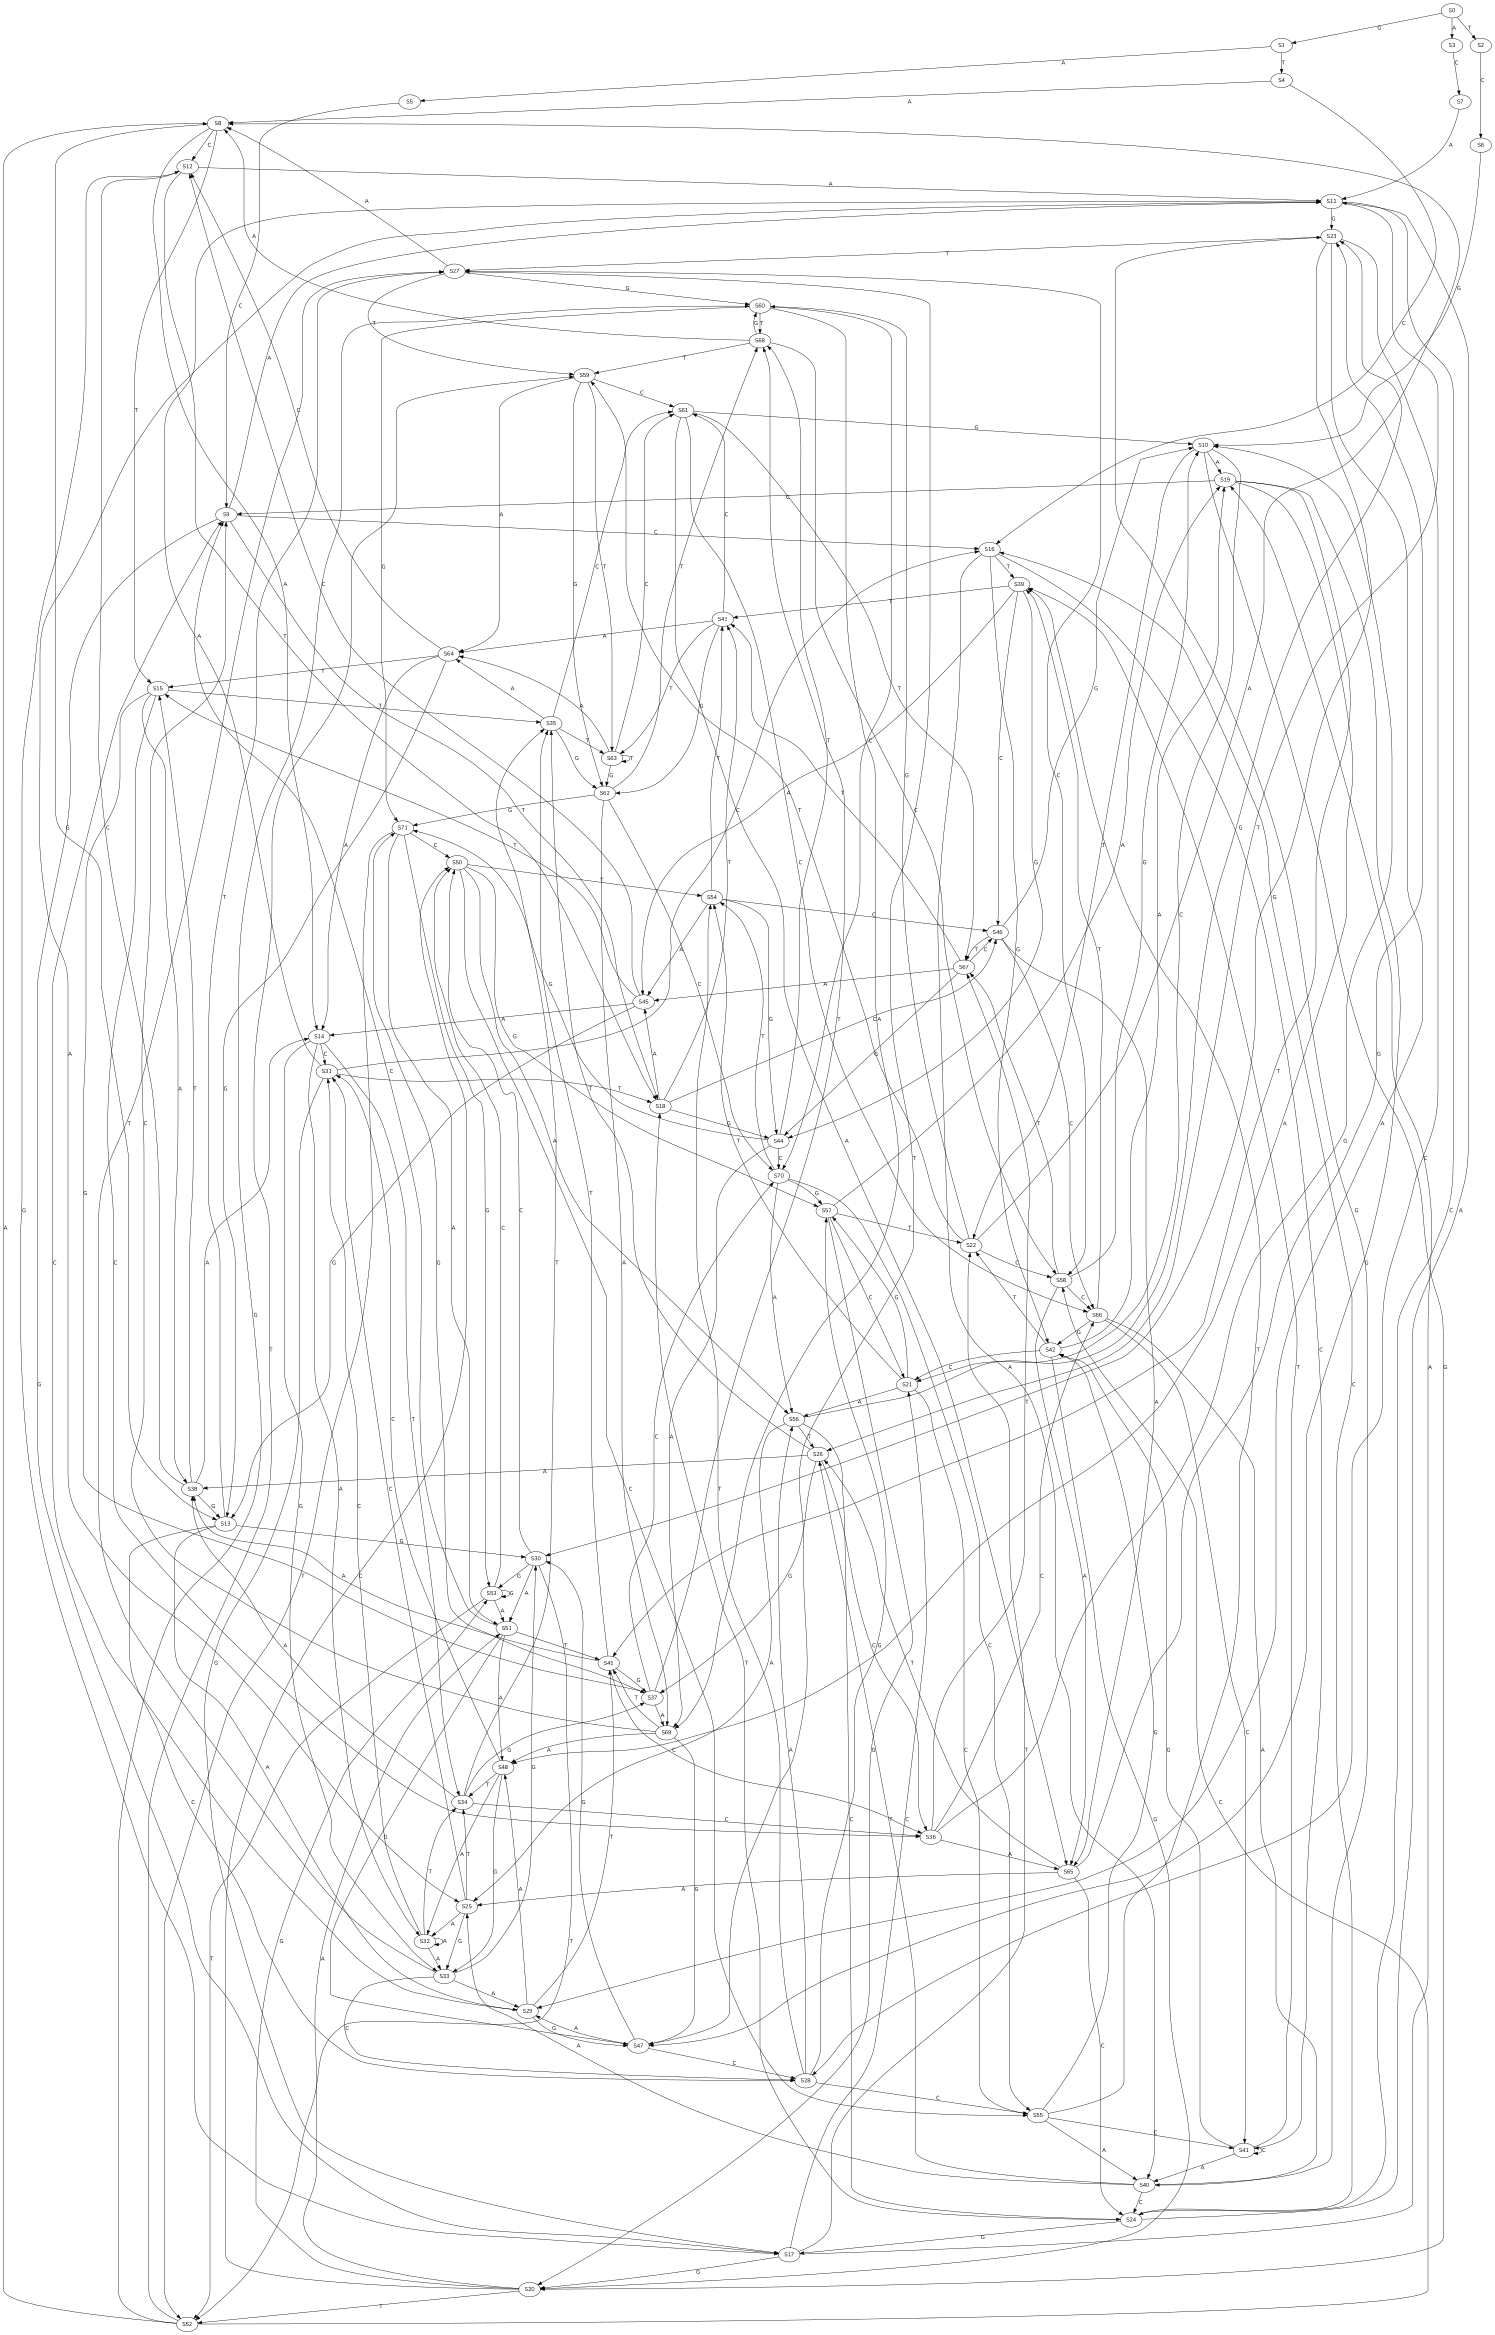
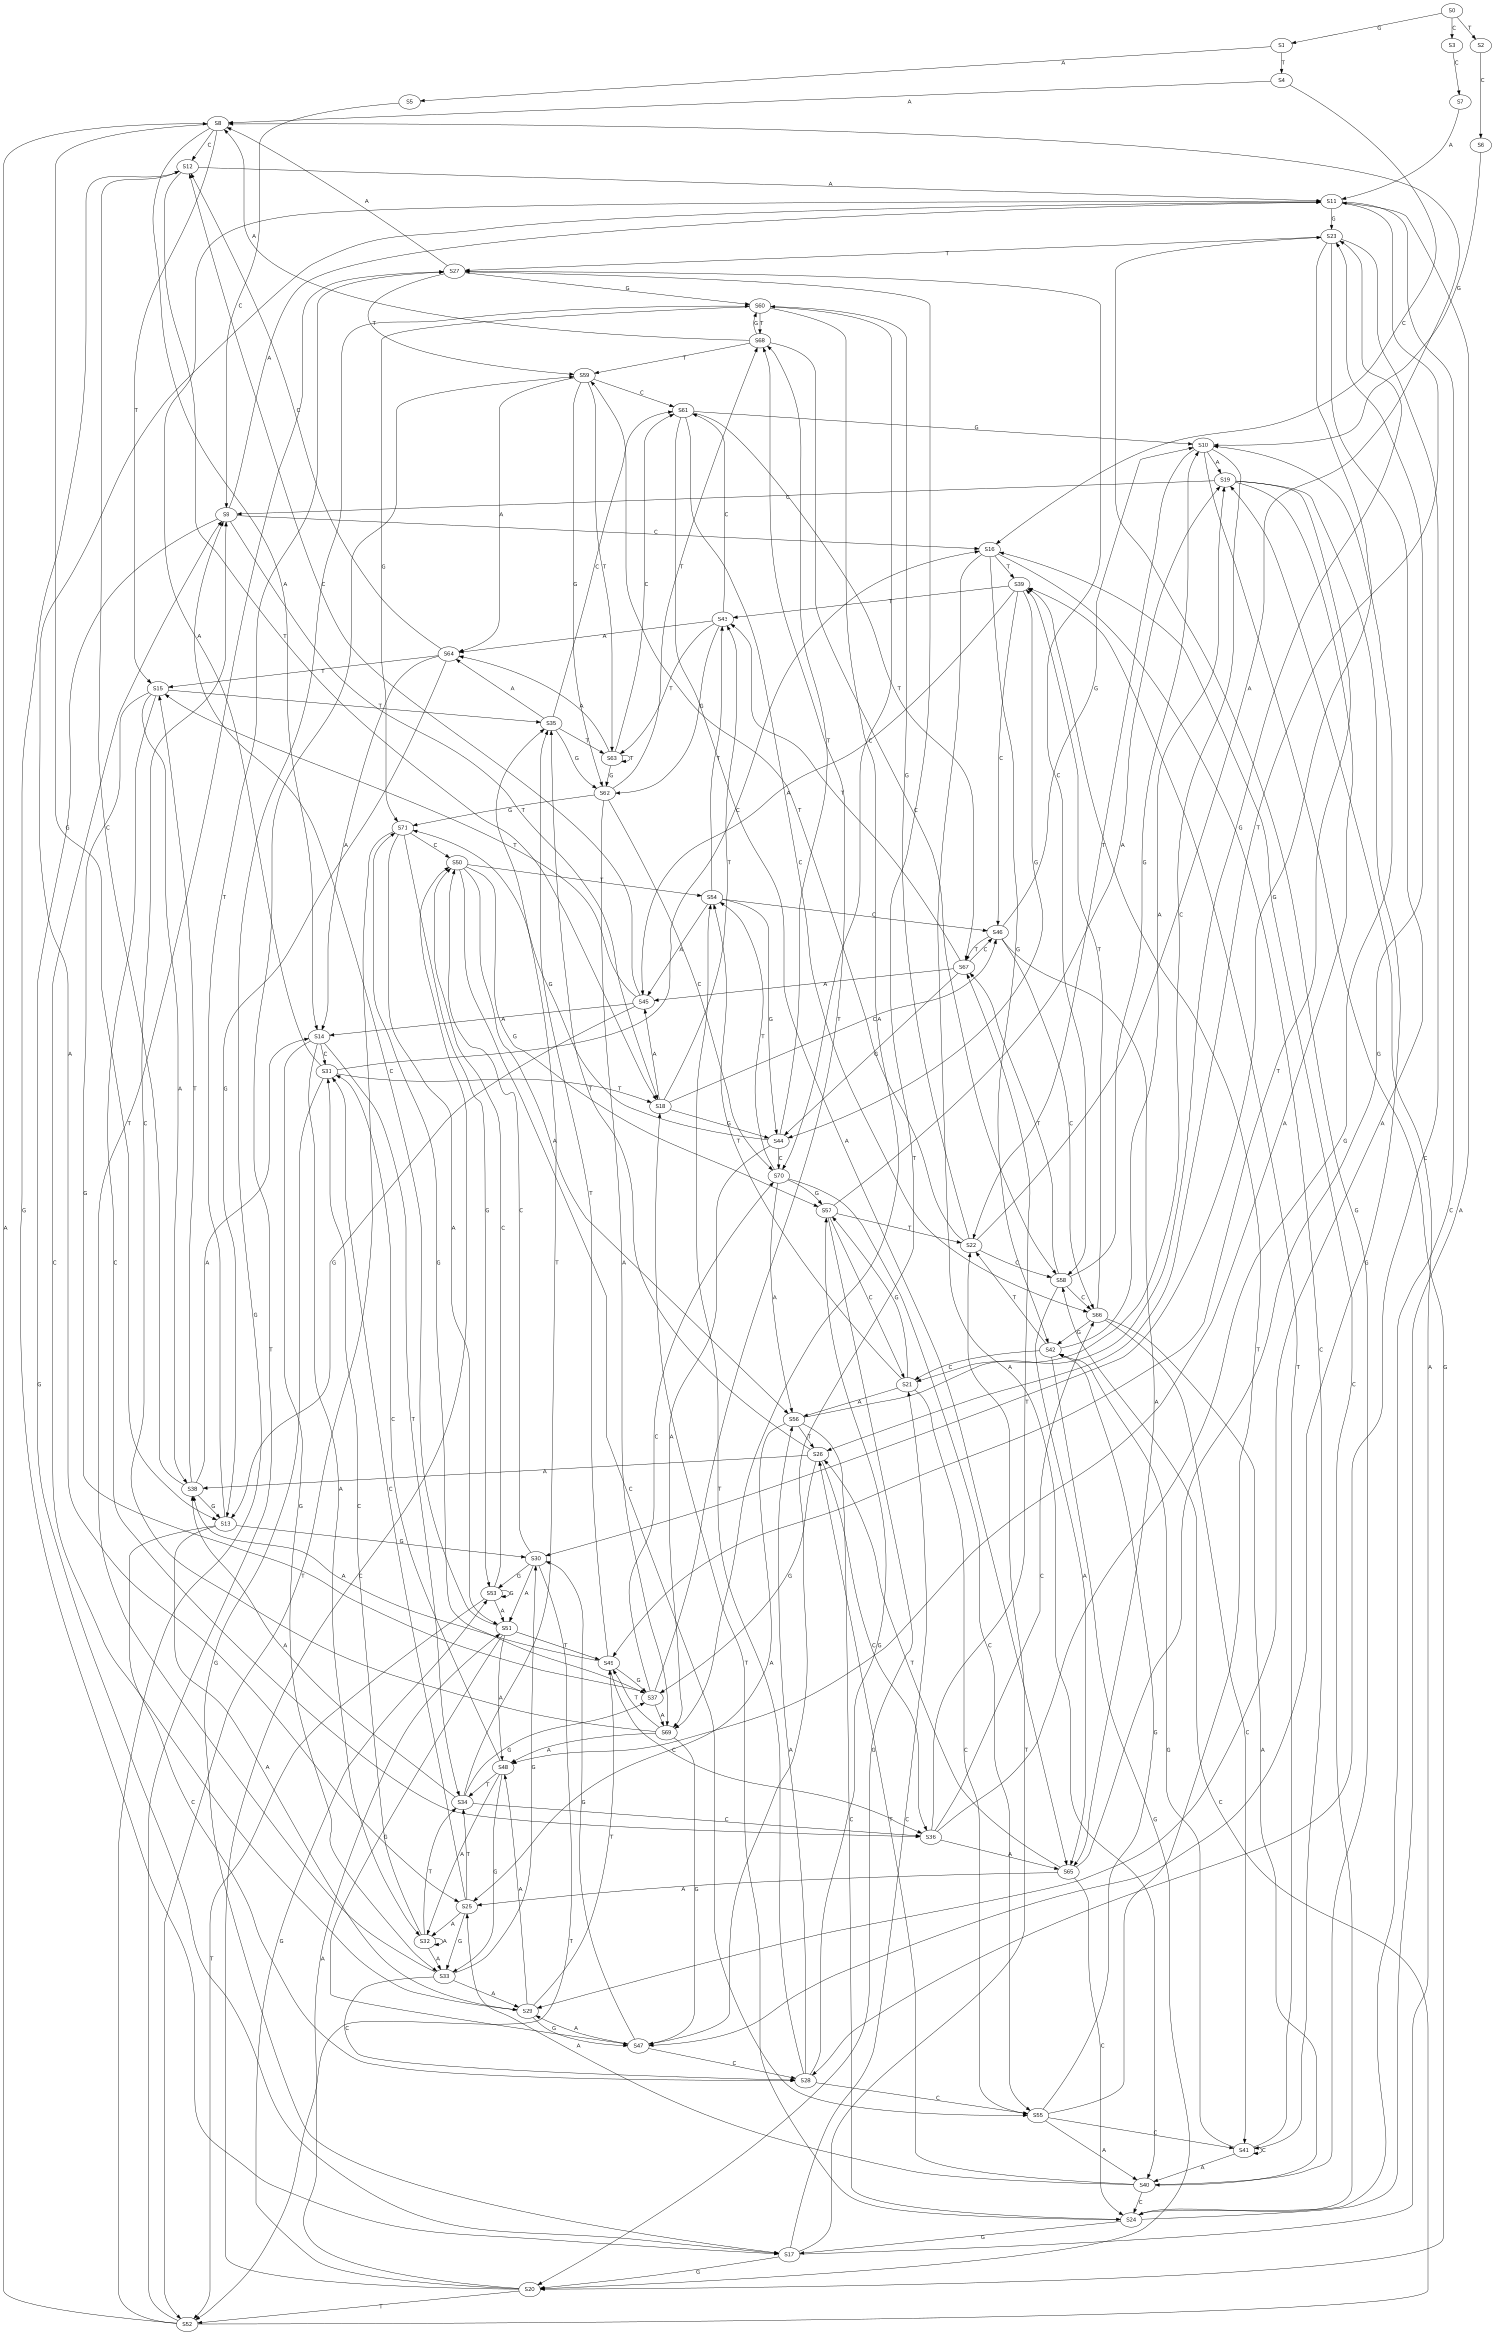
(1454, 28) -> (1454, 28)
